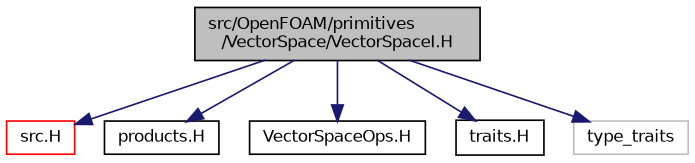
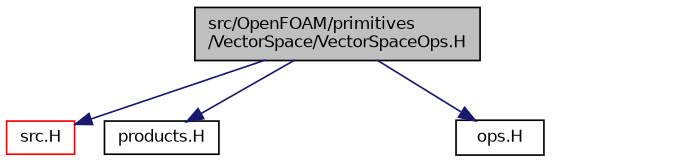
(337, 34) -> (337, 34)
(337, 138) -> none
(500, 138) -> (500, 138)
(631, 138) -> none
